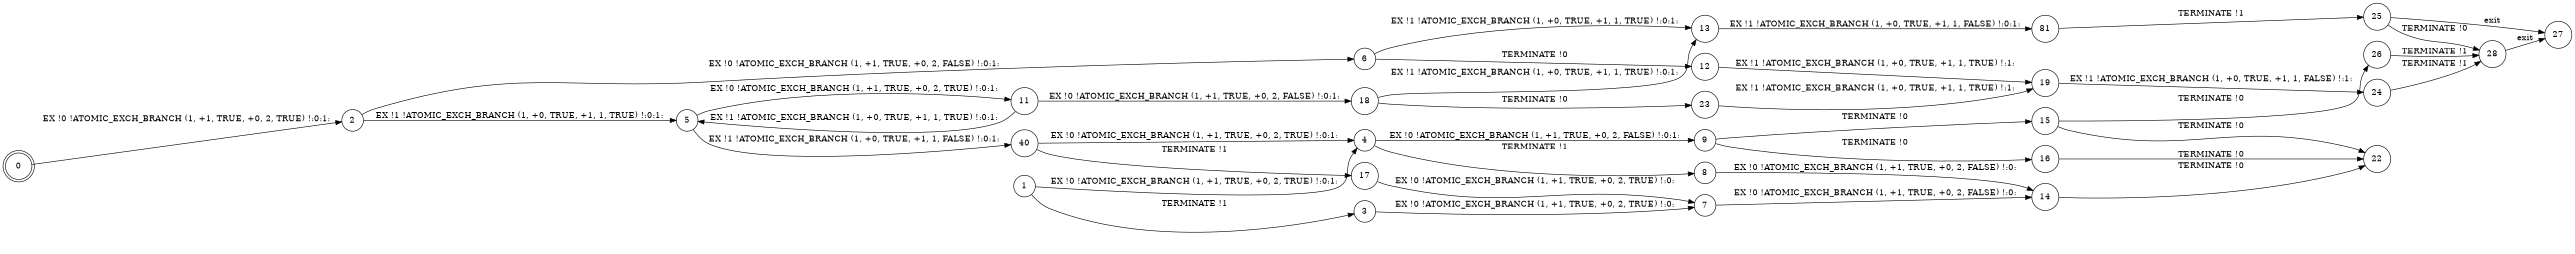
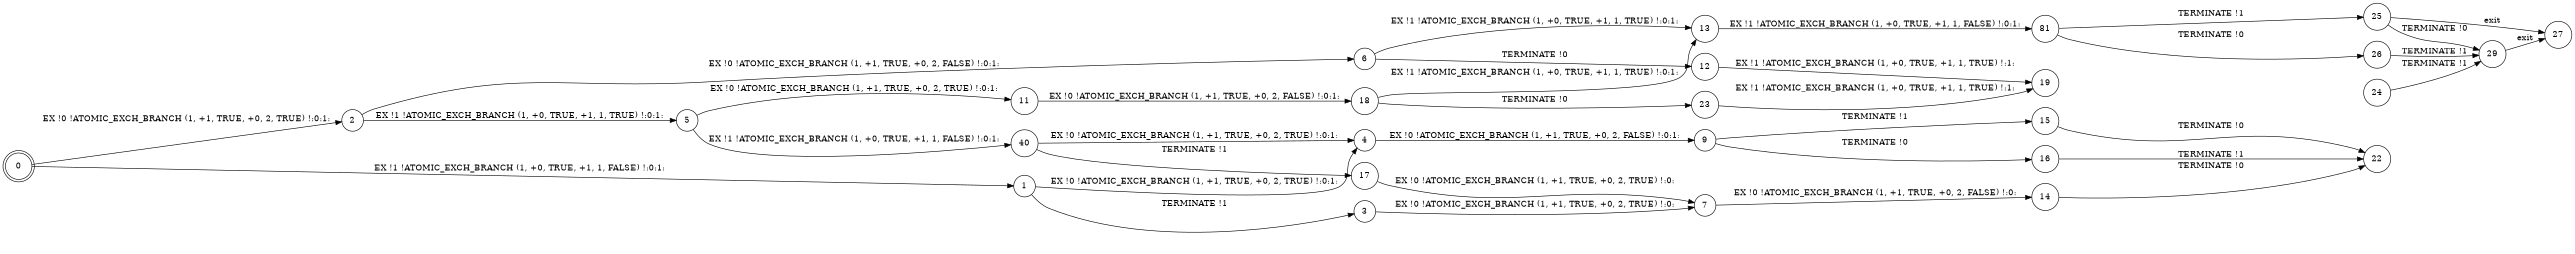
(2492, 54) -> (2492, 54)
(2208, 88) -> none
(1875, 117) -> (1875, 117)
(2224, 118) -> (2206, 58)
(862, 132) -> none
(2211, 154) -> (2211, 154)
(1705, 173) -> none
none -> (520, 176)
